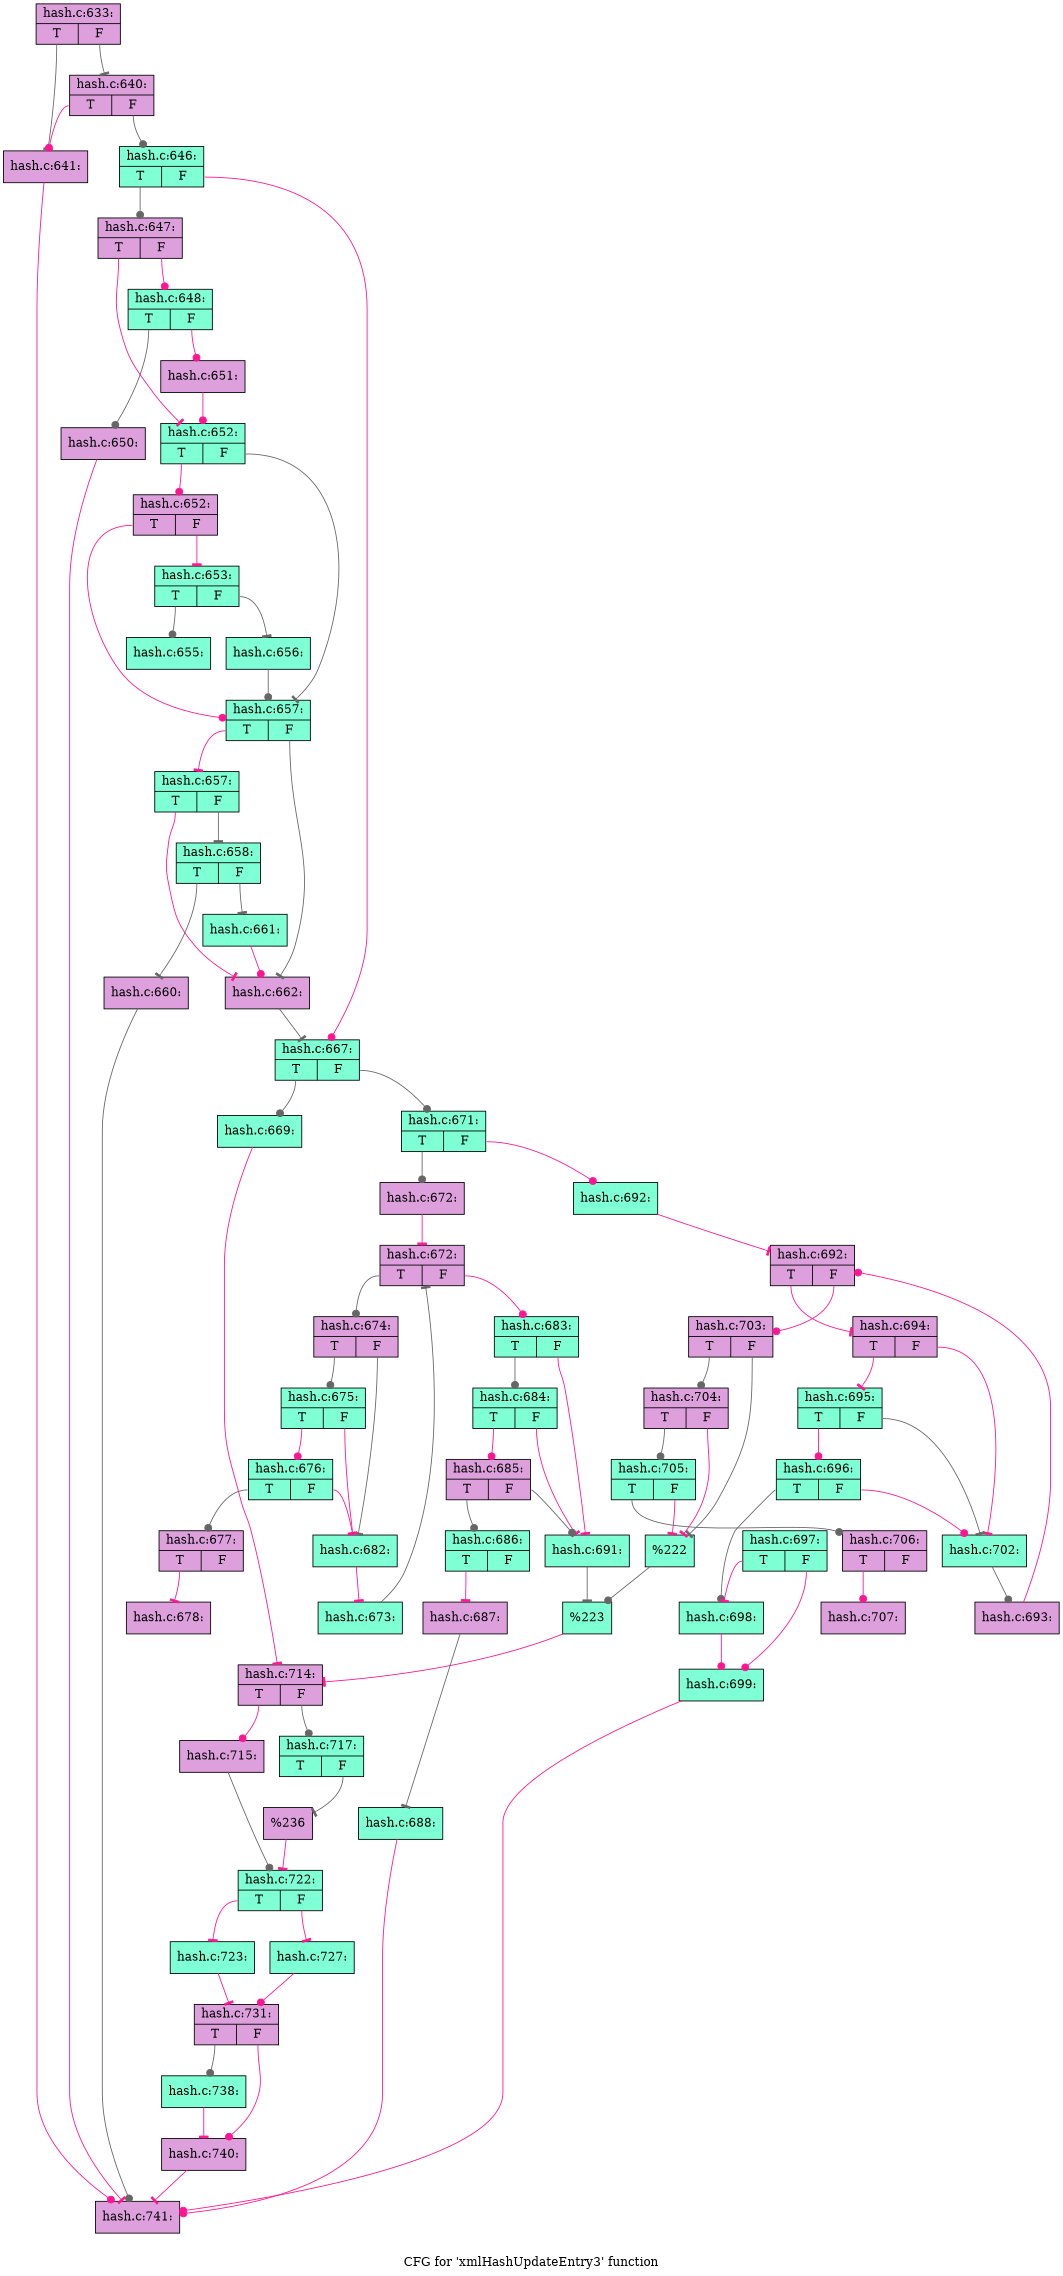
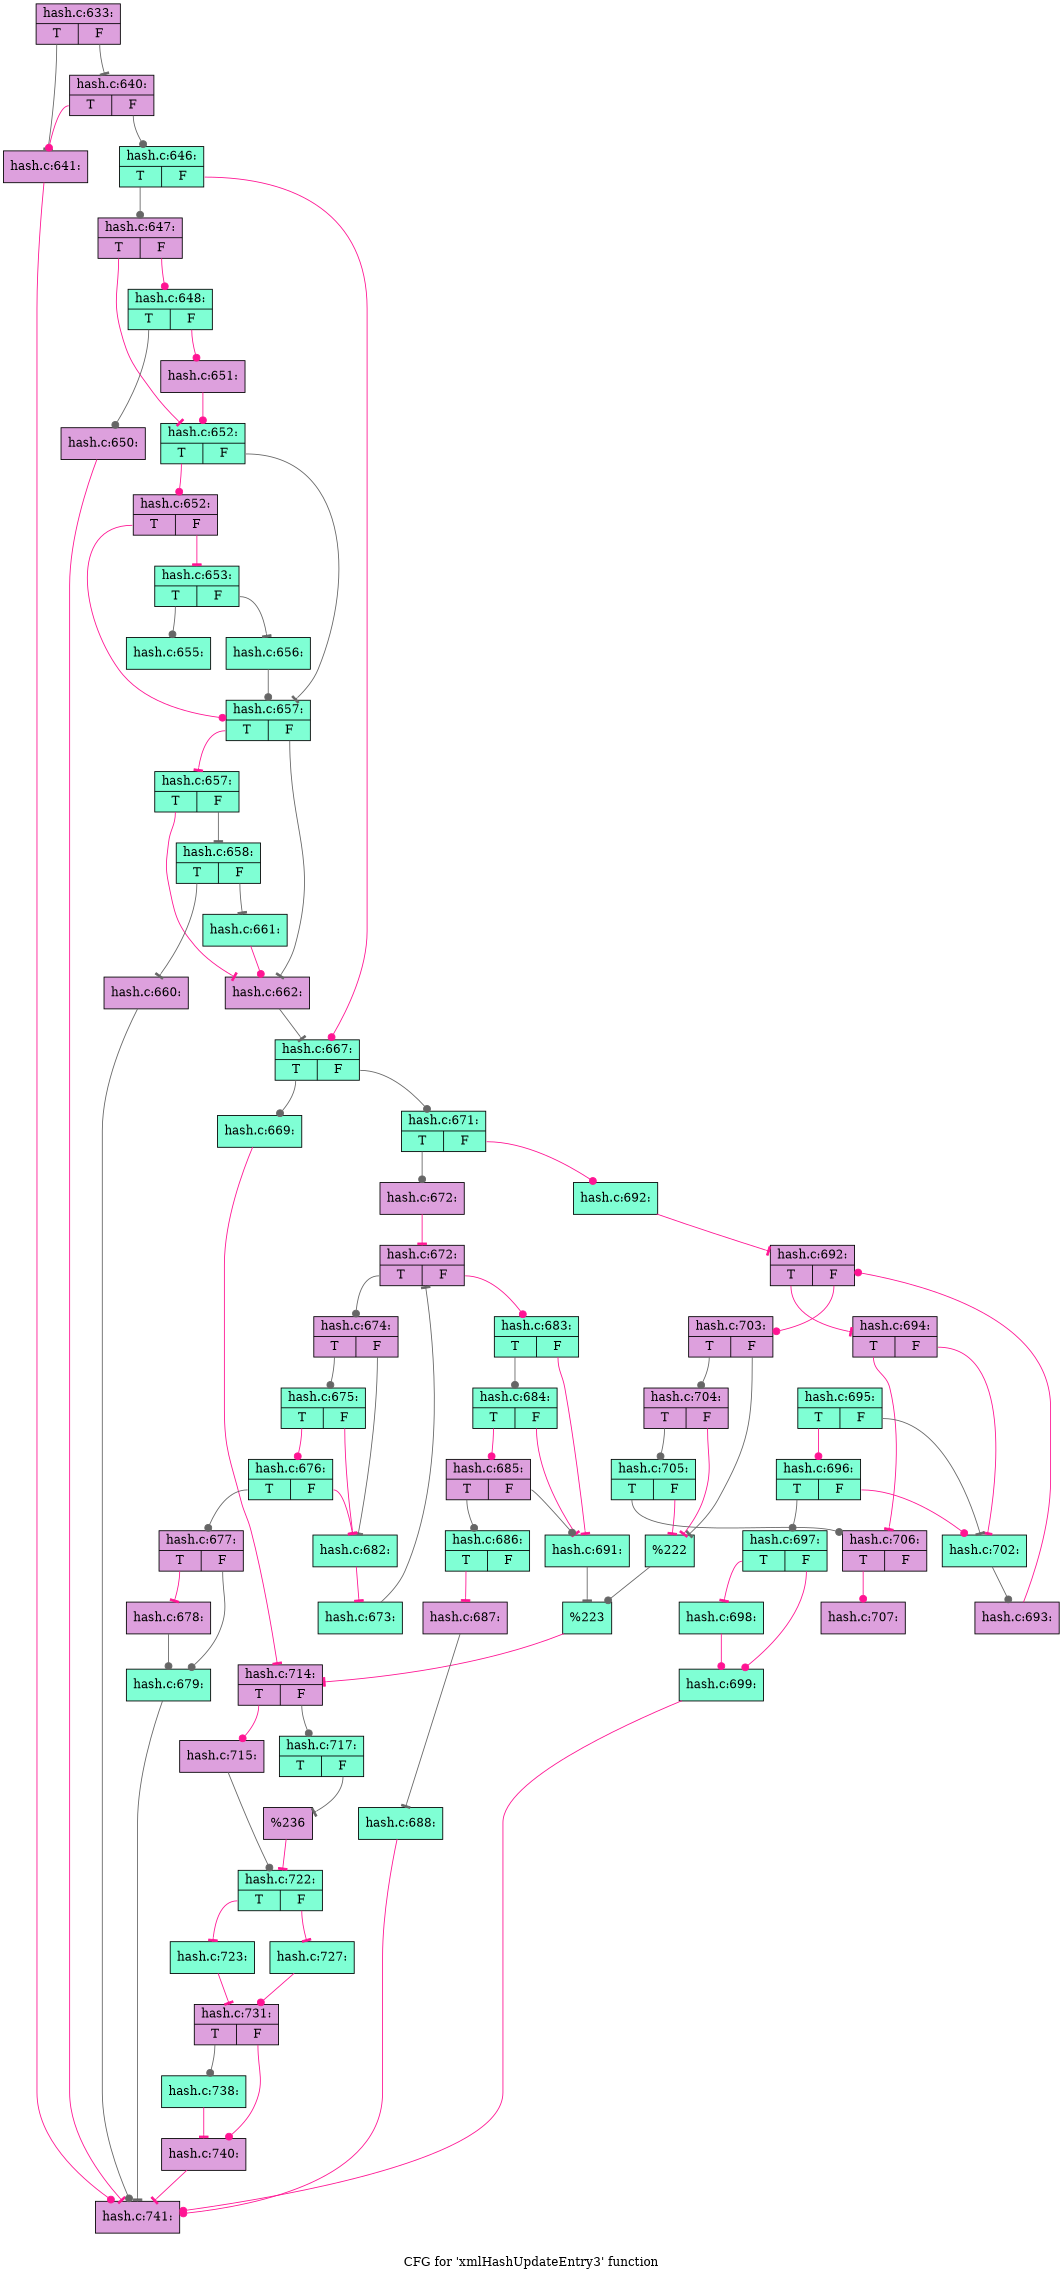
(870, 1372) -> (896, 1439)
(733, 1535) -> (796, 1512)
none -> (169, 1685)
